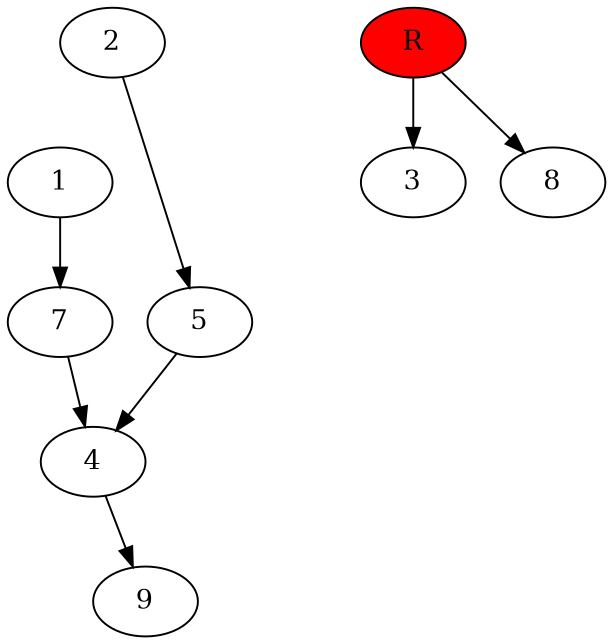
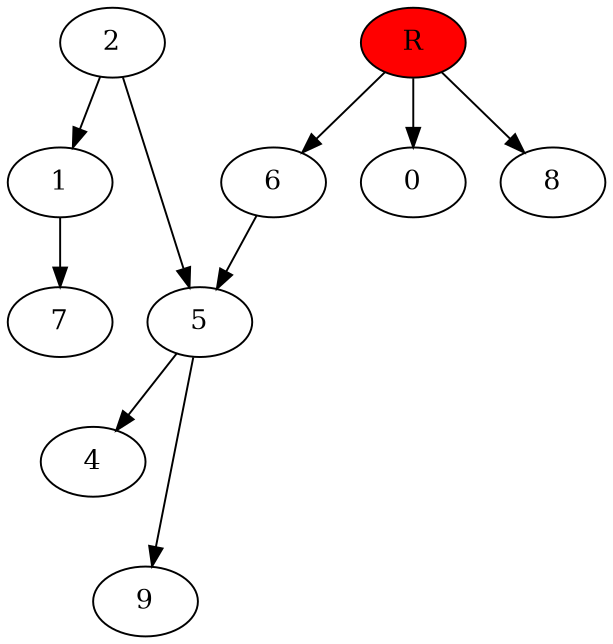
none -> (90, 103)
none -> (274, 182)
(413, 182) -> (413, 182)
(74, 382) -> none
(116, 522) -> (175, 452)
